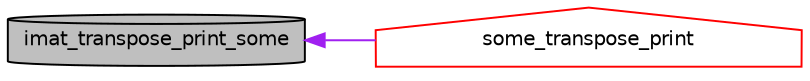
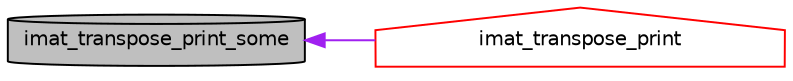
(589, 40) -> (580, 40)
